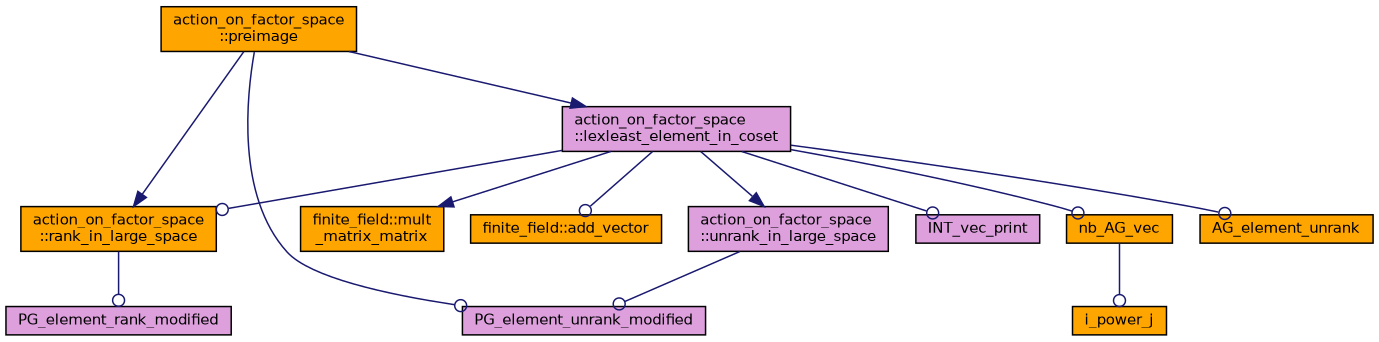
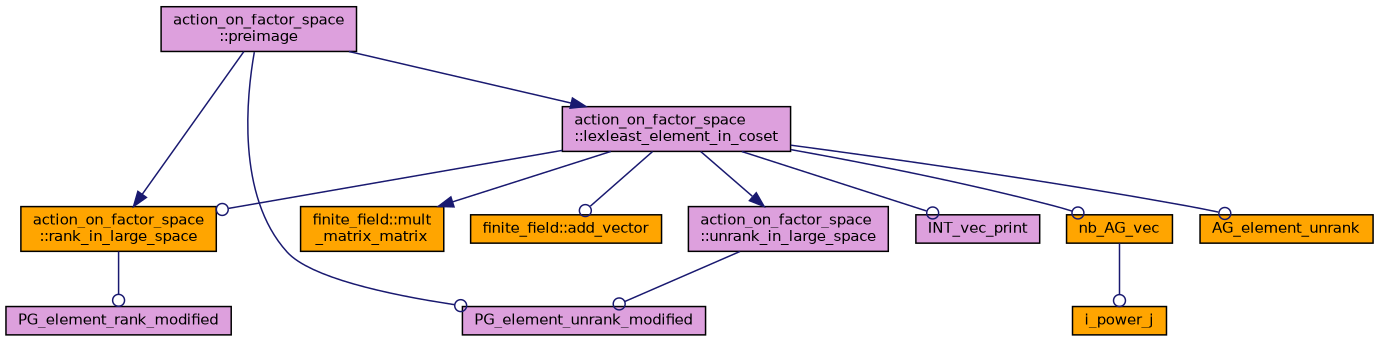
(259, 29) -> (259, 29)
